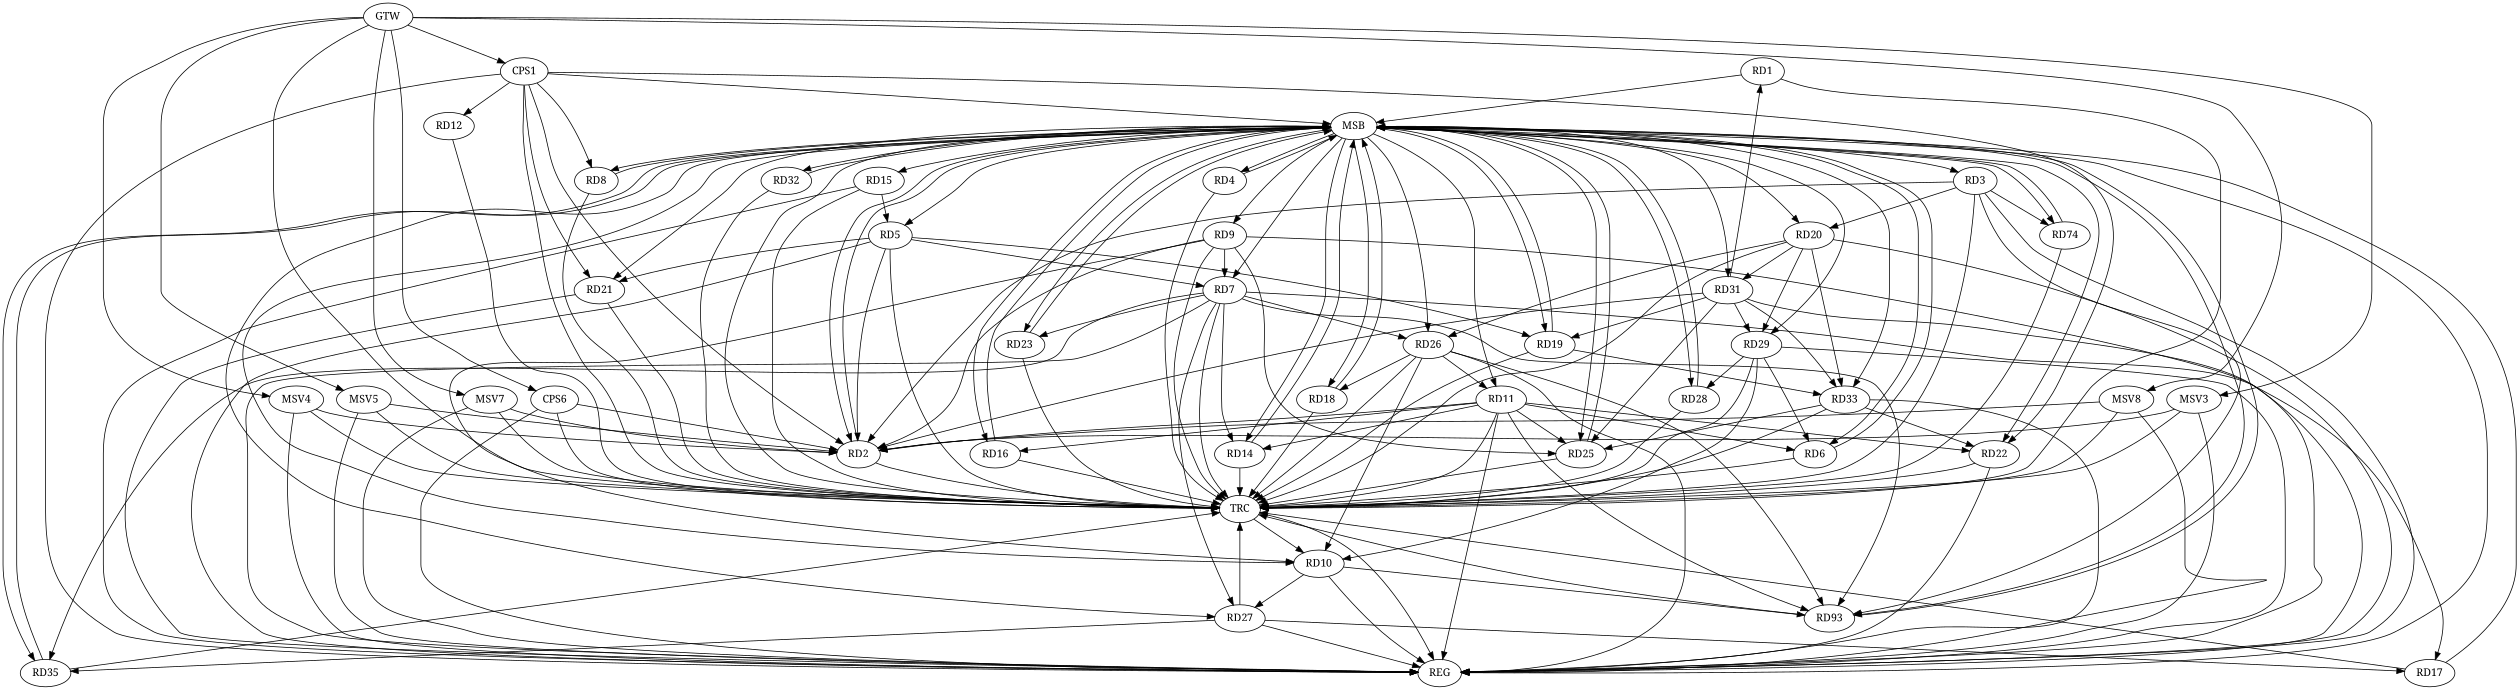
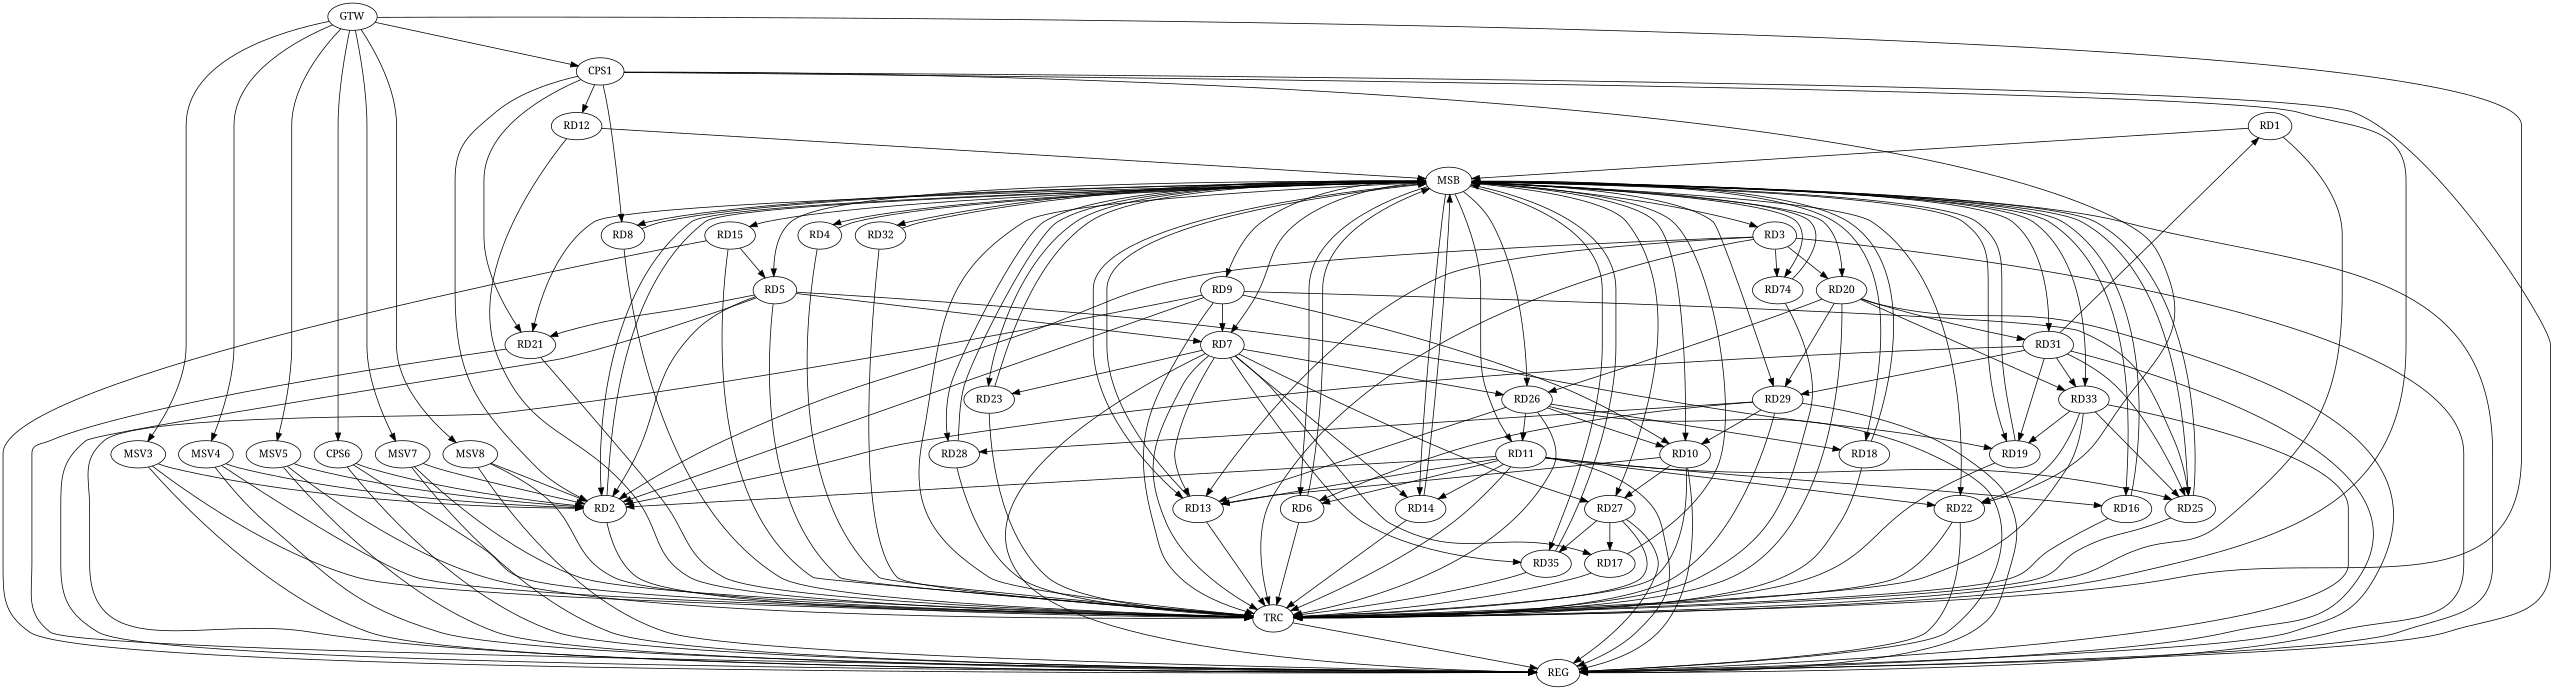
(935, 99) -> (1010, 153)
(1681, 369) -> (2052, 425)
(1276, 534) -> (1643, 582)
(1829, 618) -> (1198, 509)
